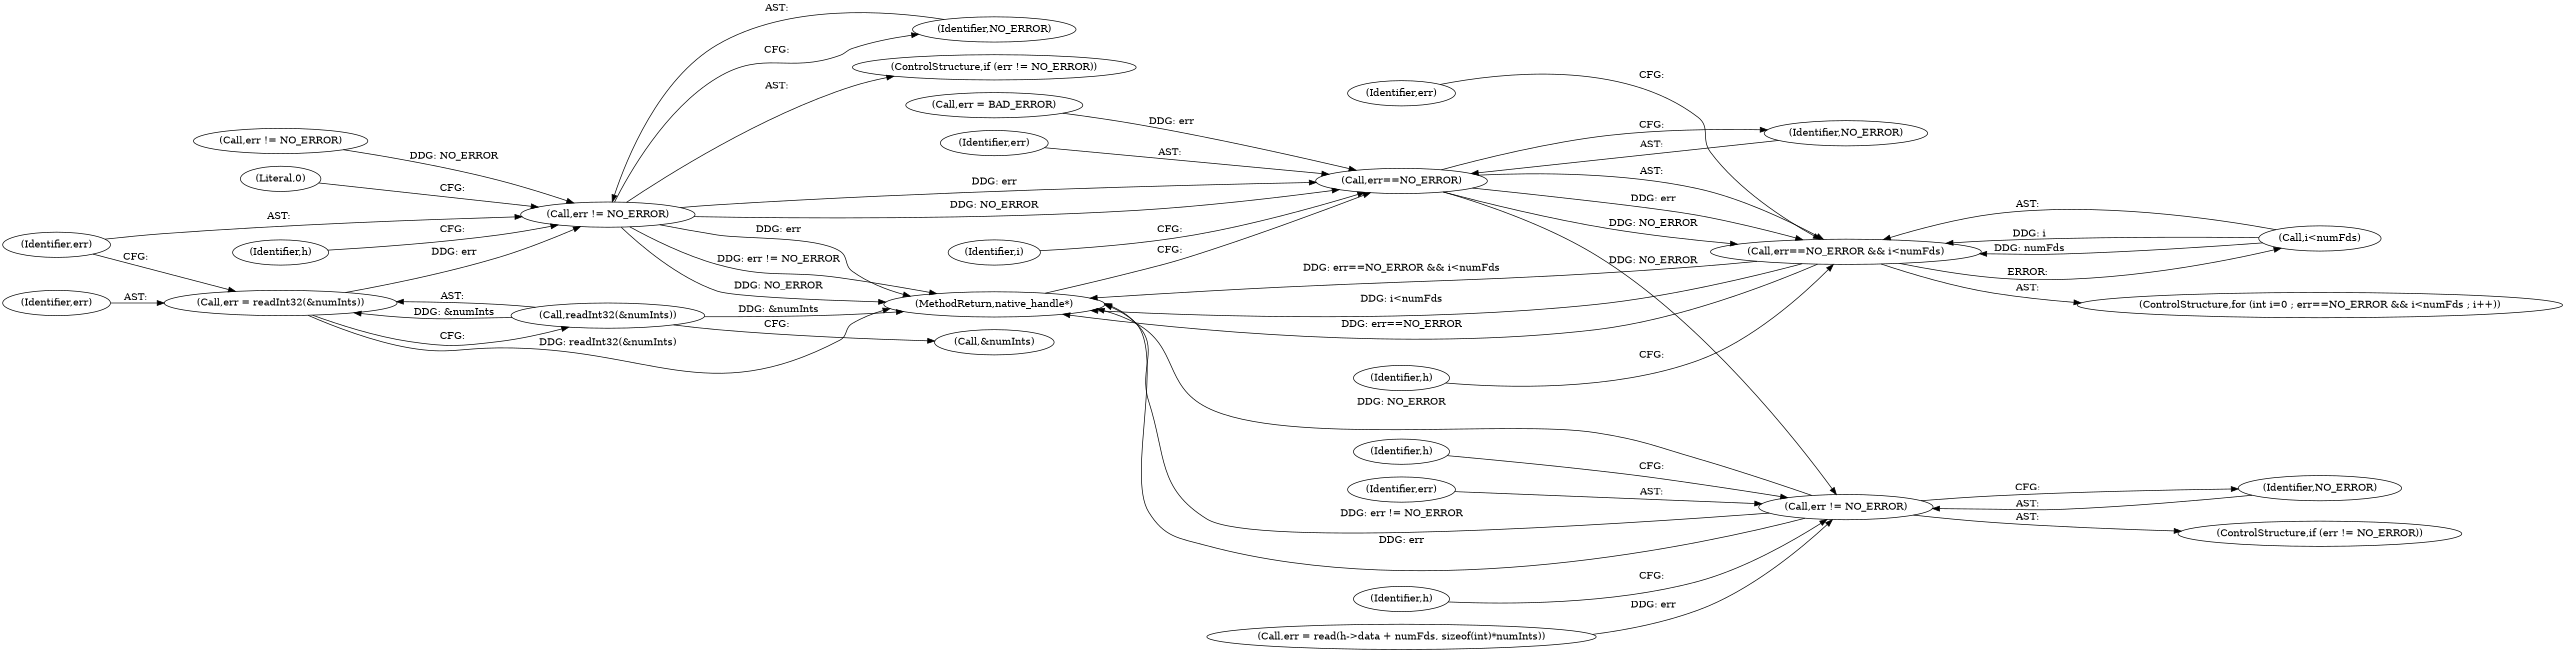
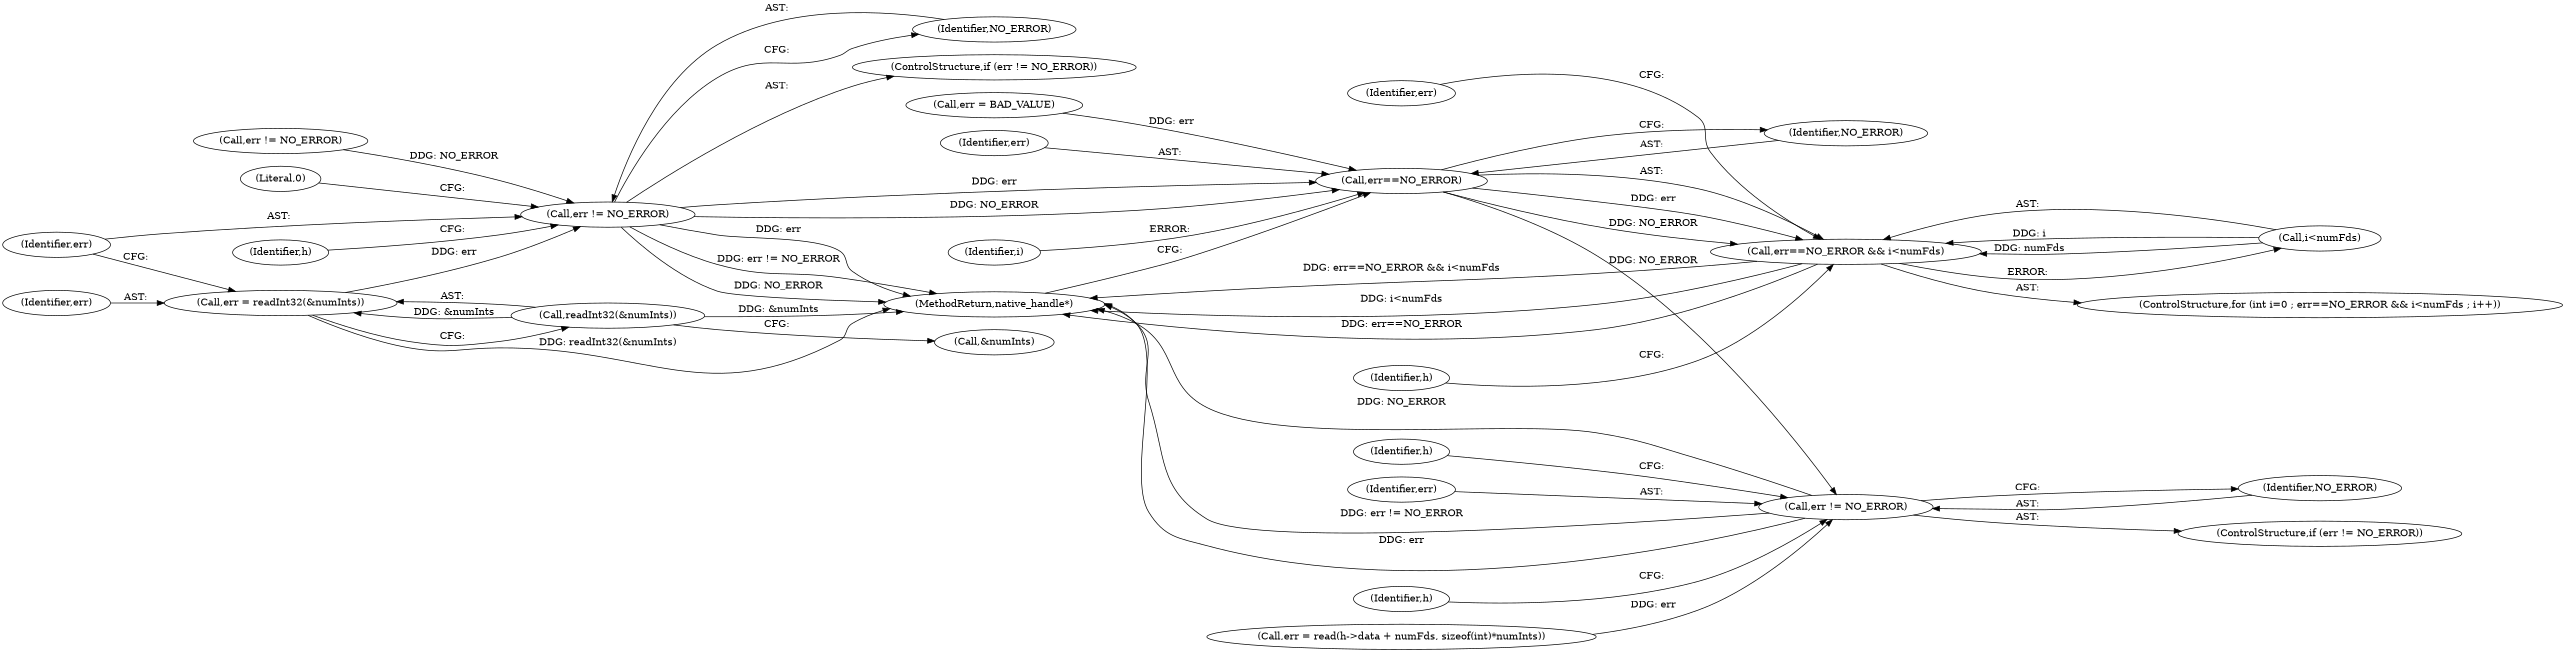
(994, 105) -> (994, 105)
(1171, 230) -> (1171, 230)
